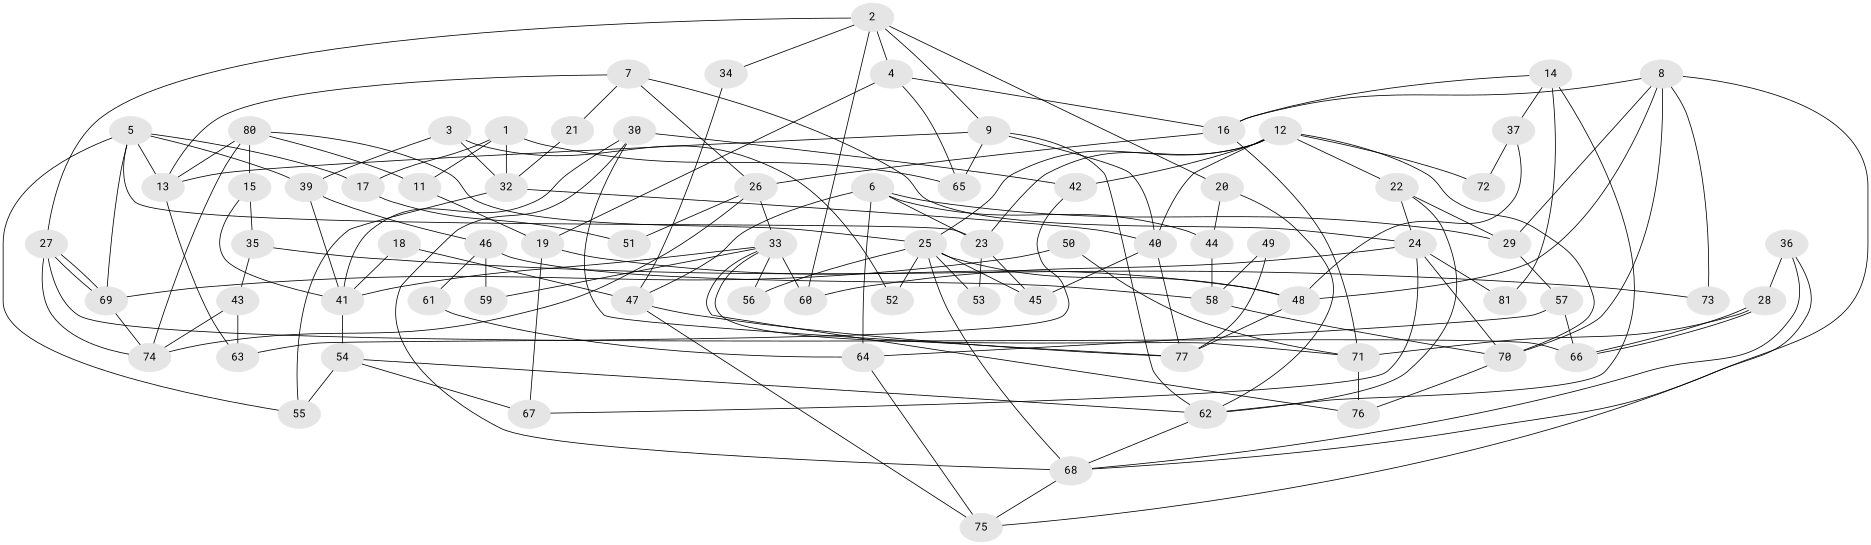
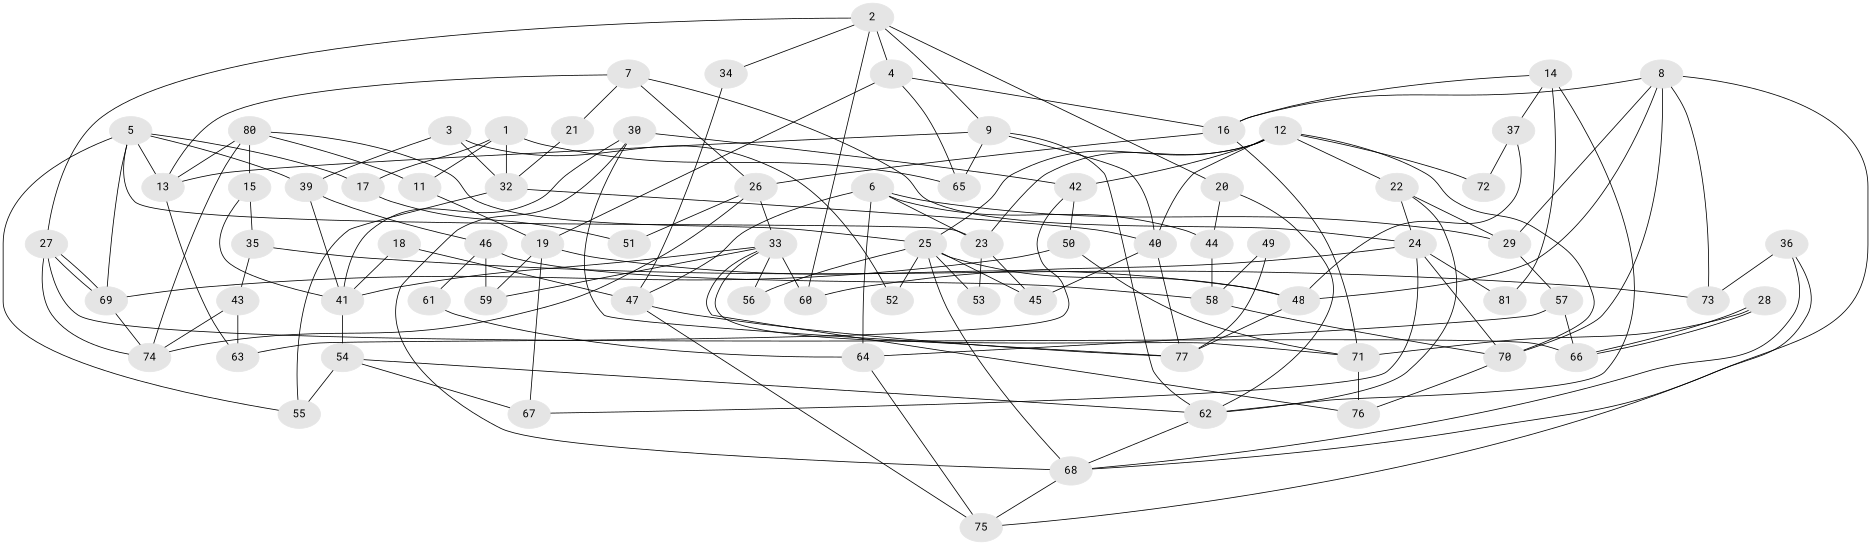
none -> (1073, 209)
none -> (514, 272)
(1776, 273) -> (1748, 272)
